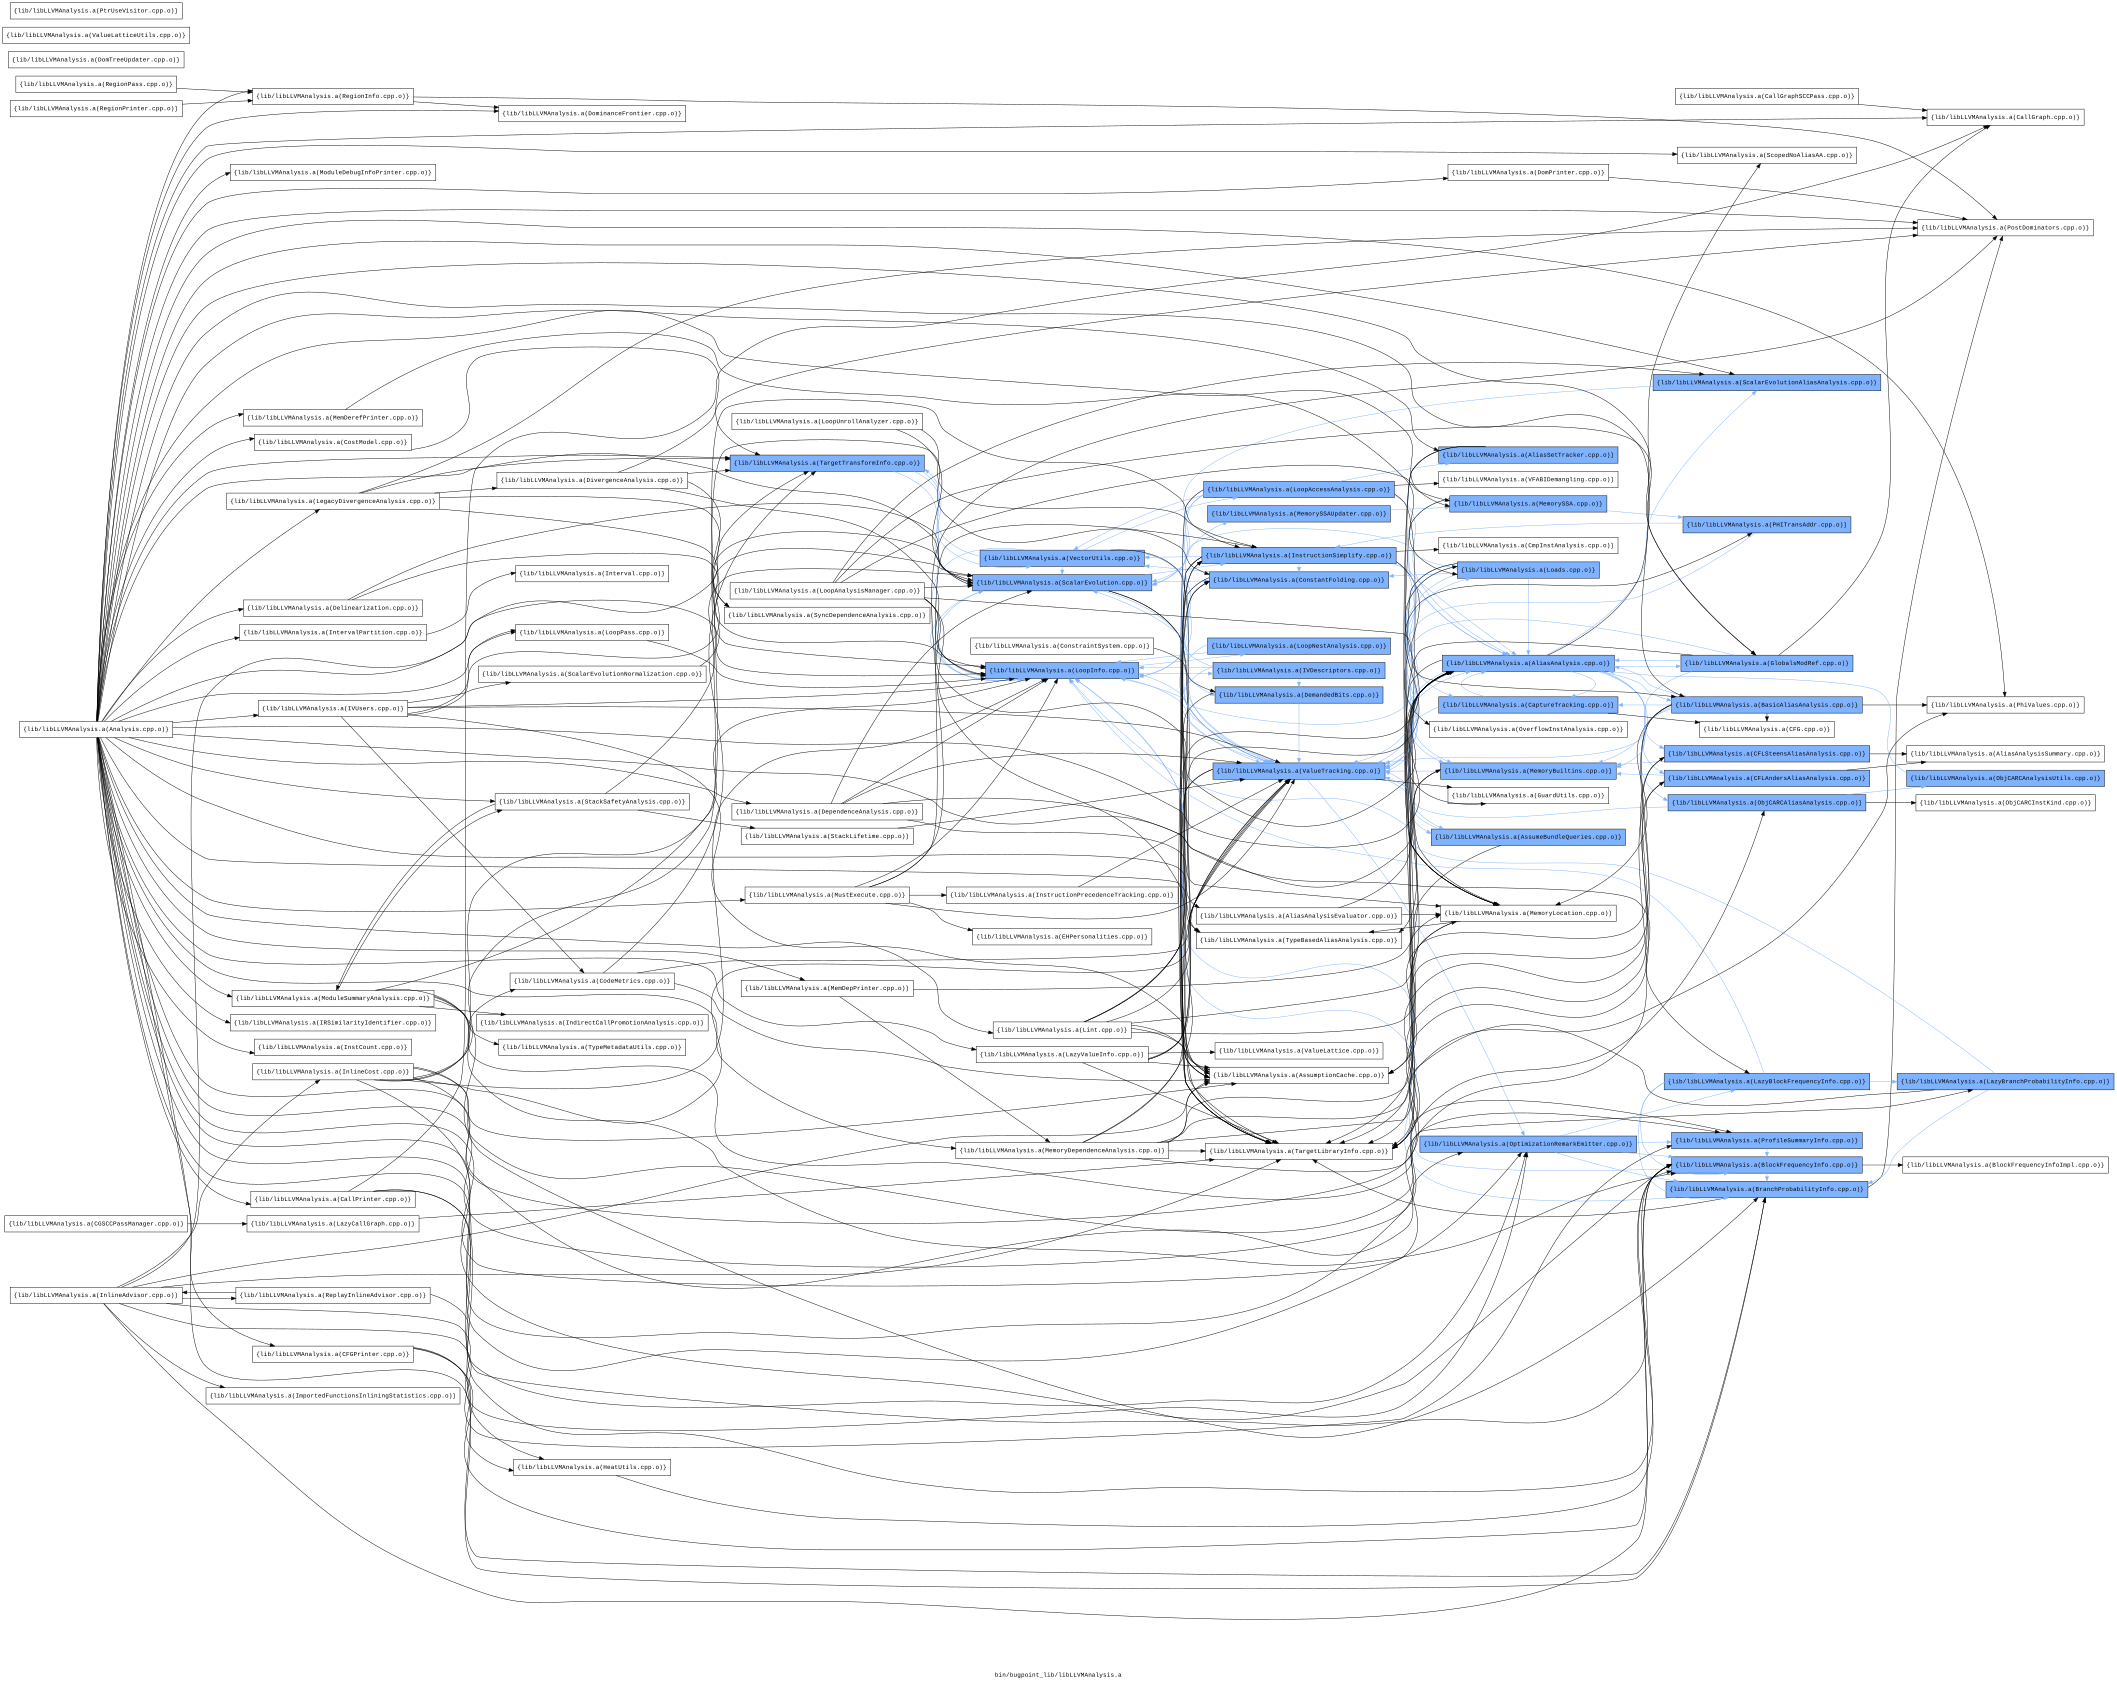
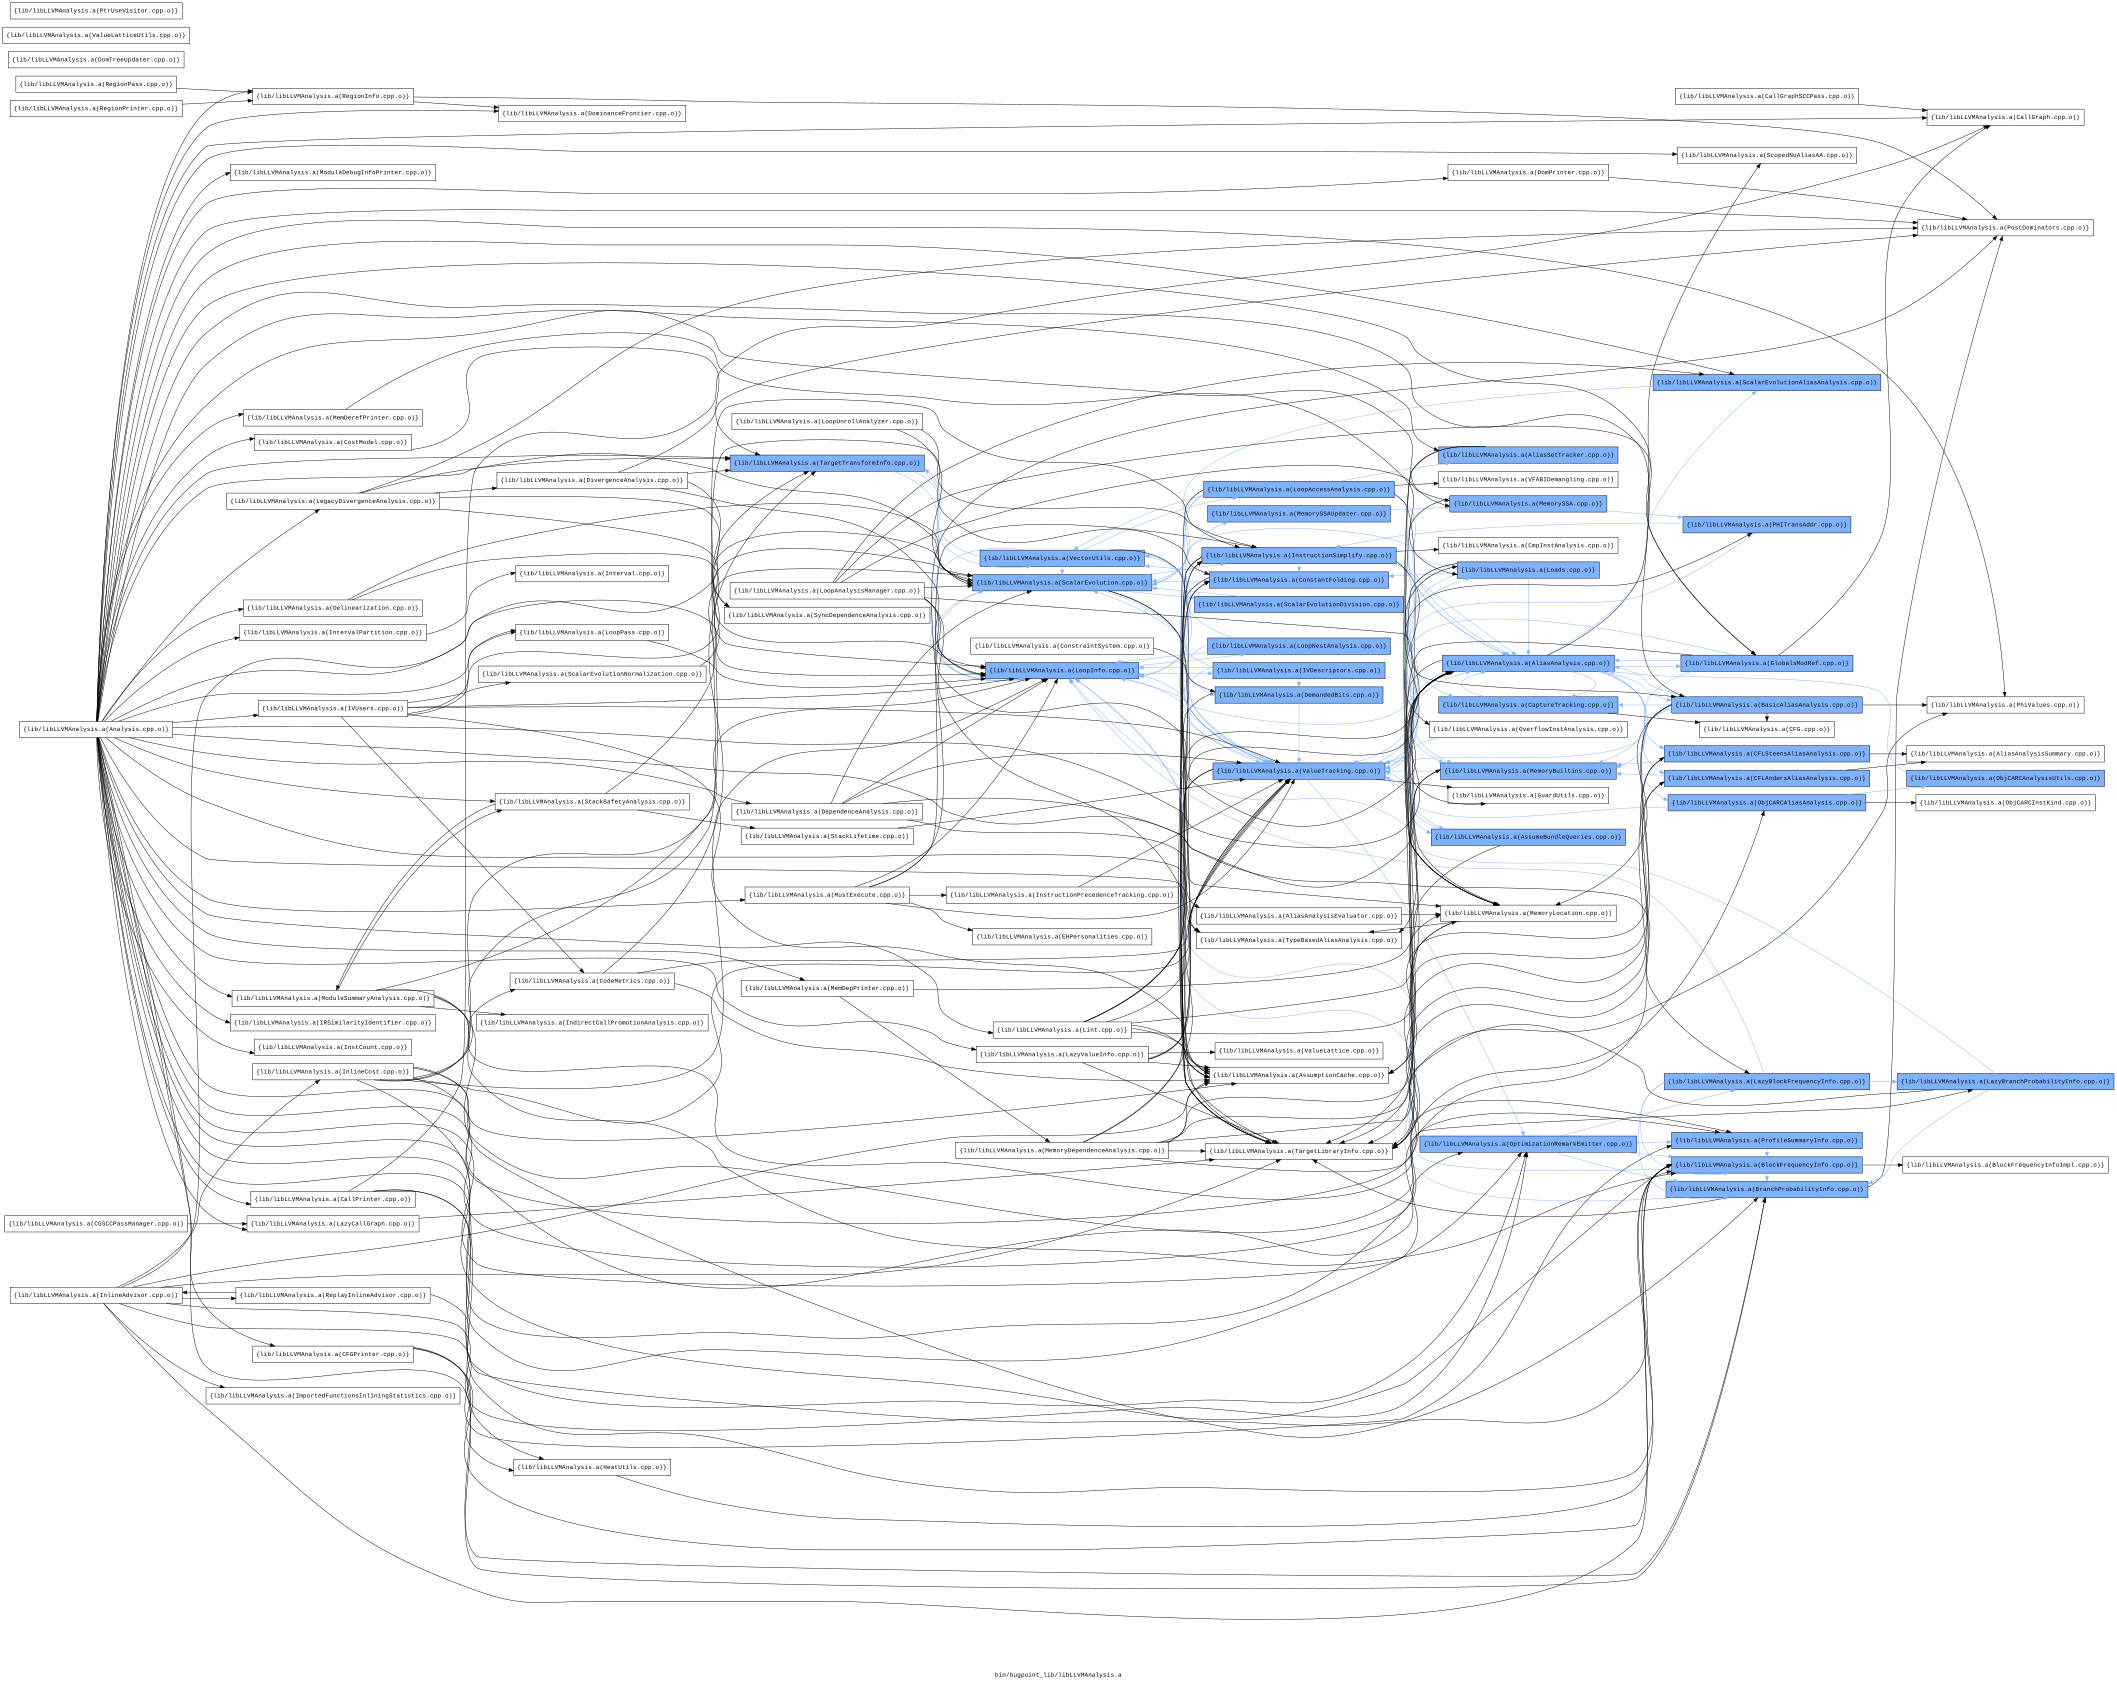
(1175, 557) -> (1199, 621)
none -> (1299, 604)
(1412, 734) -> (1425, 742)
(1404, 866) -> none
(478, 994) -> (131, 1002)
(592, 1047) -> none
